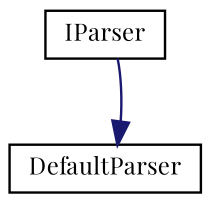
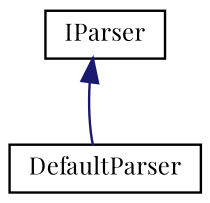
(121, 90) -> (89, 114)
